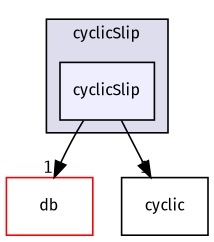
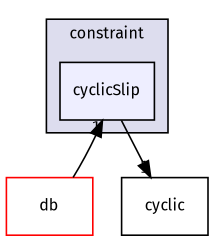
(107, 34) -> (107, 34)
(70, 143) -> (85, 157)
